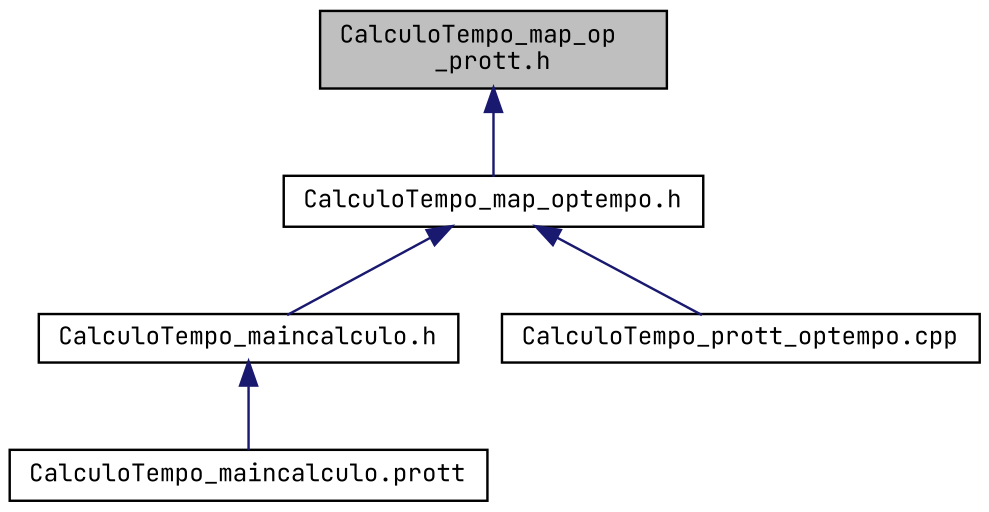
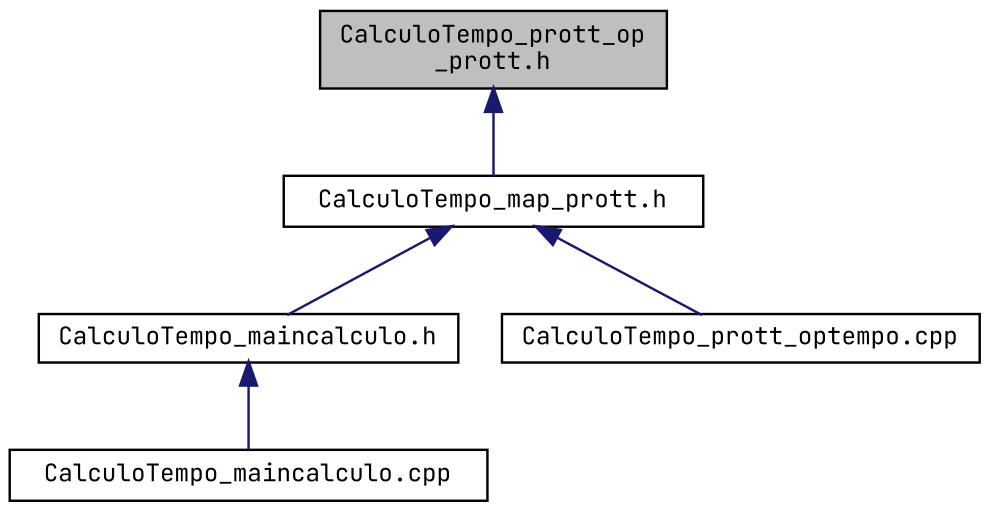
(493, 50) -> (493, 50)
(493, 201) -> (493, 201)
(249, 475) -> (249, 475)
